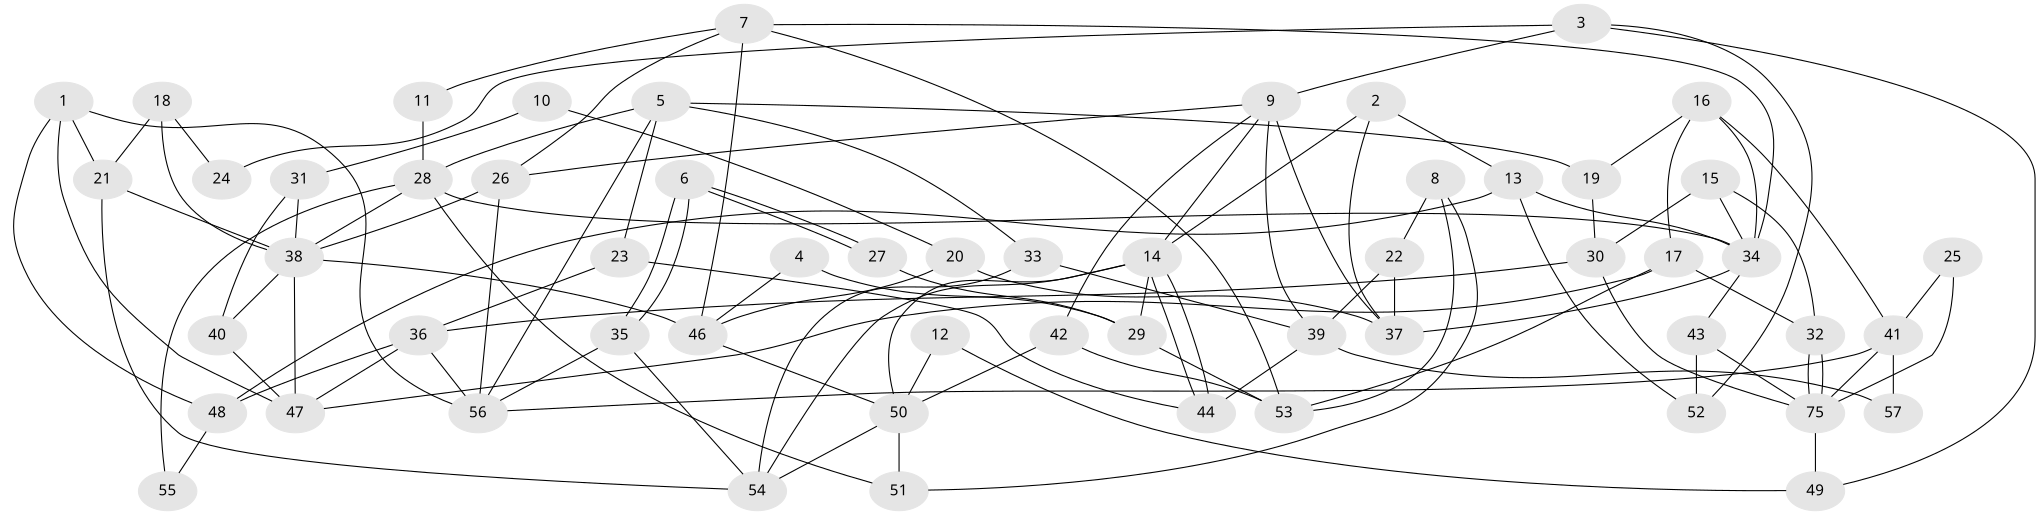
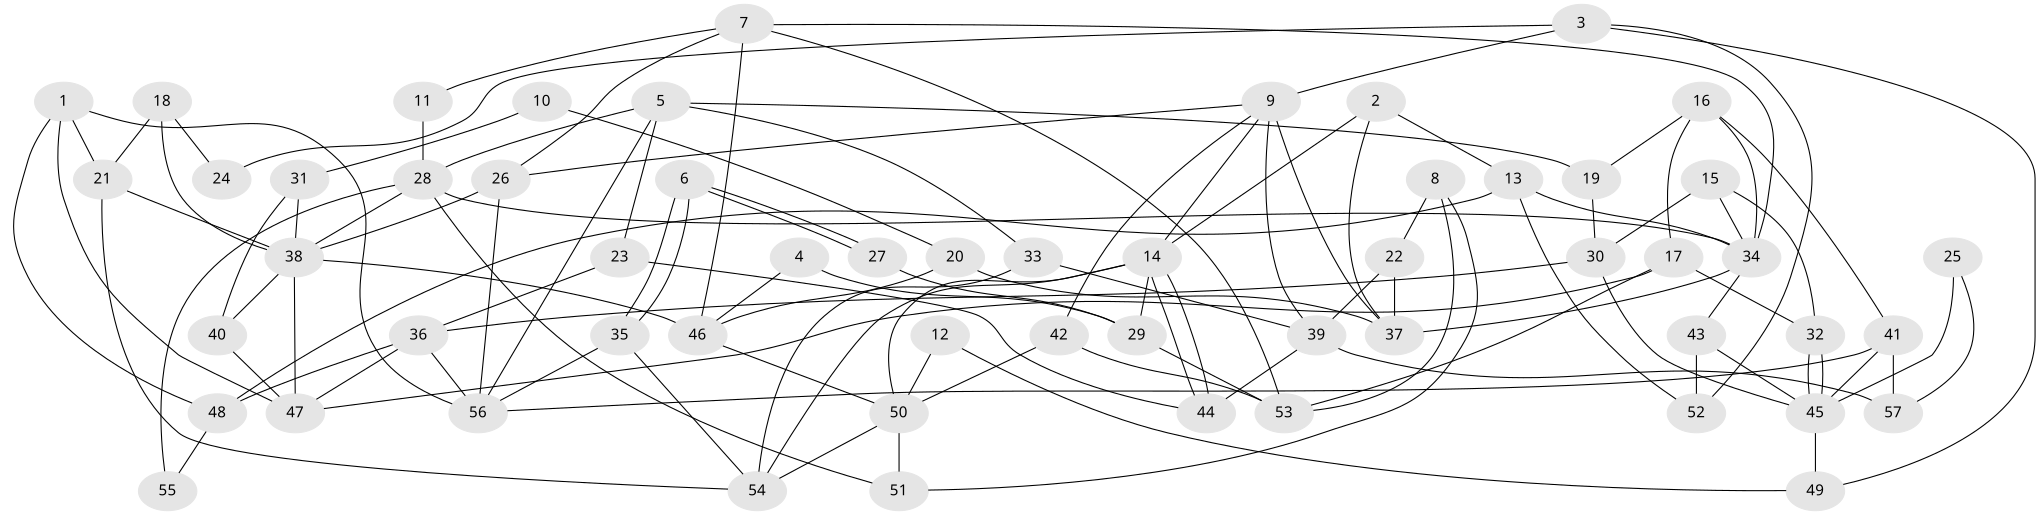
(1923, 296) -> (1970, 350)
(1815, 413) -> (1815, 413)
